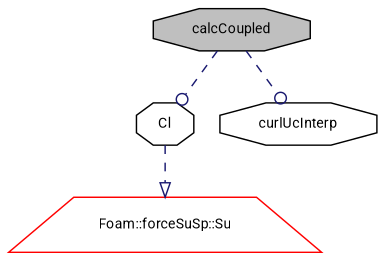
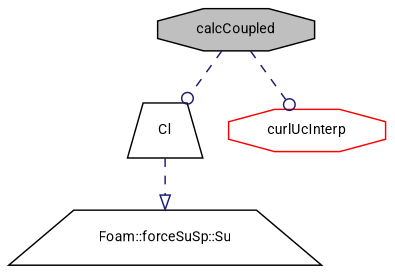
(165, 124) -> (165, 130)
(298, 124) -> (307, 130)
(165, 225) -> (165, 238)
